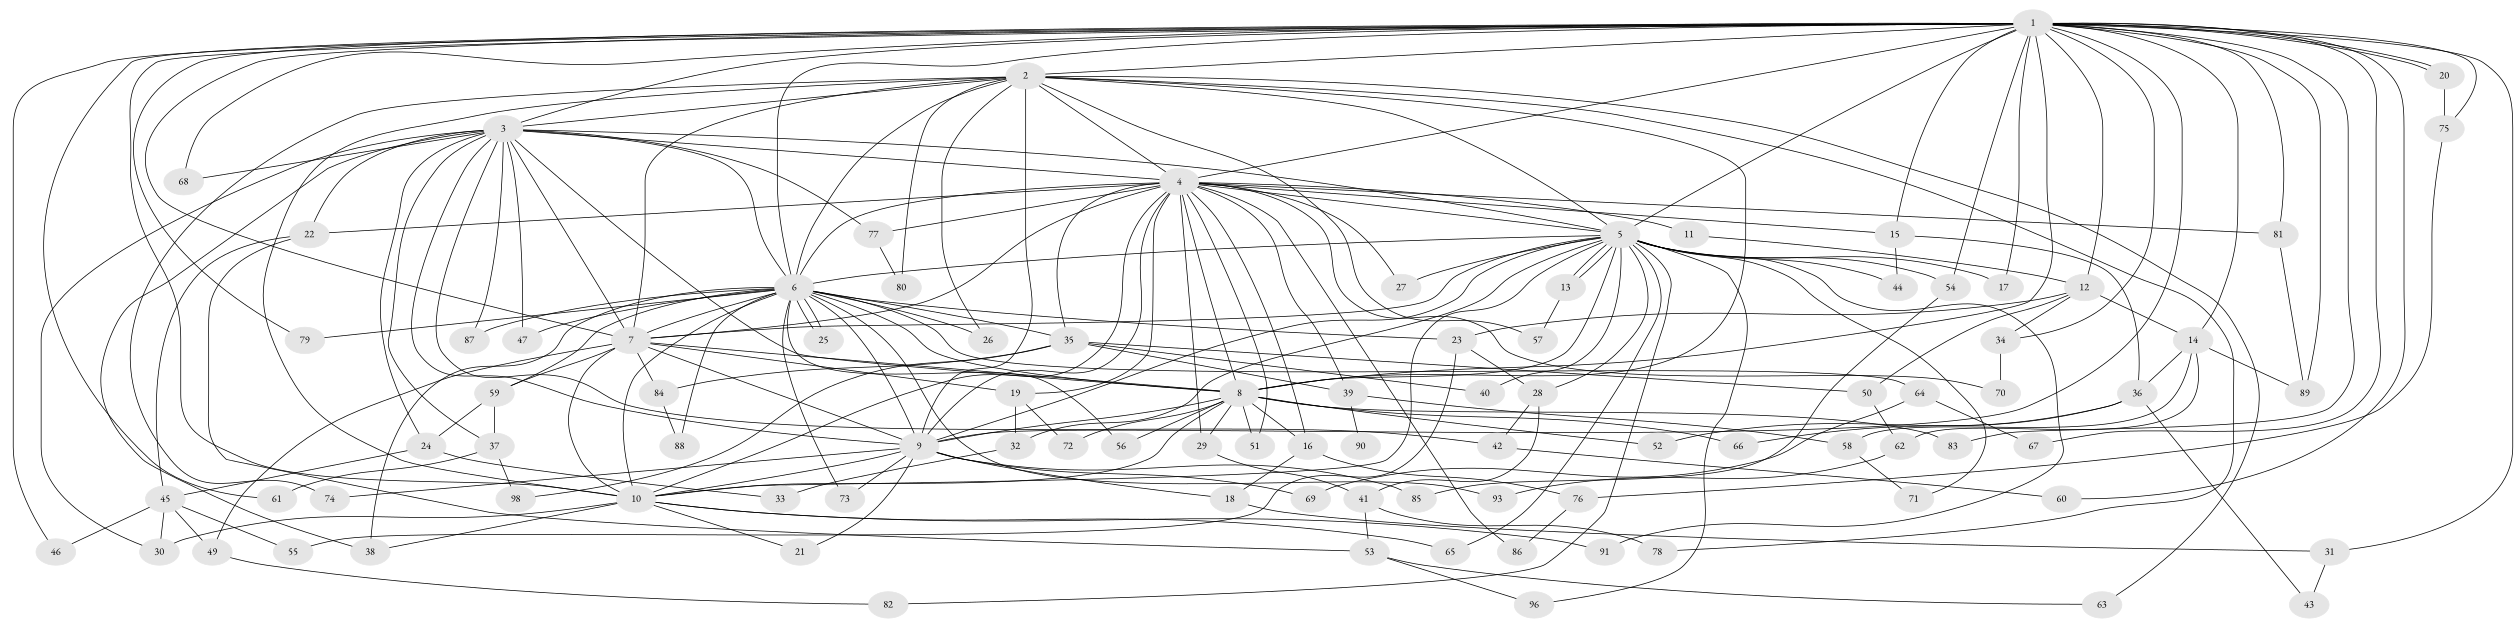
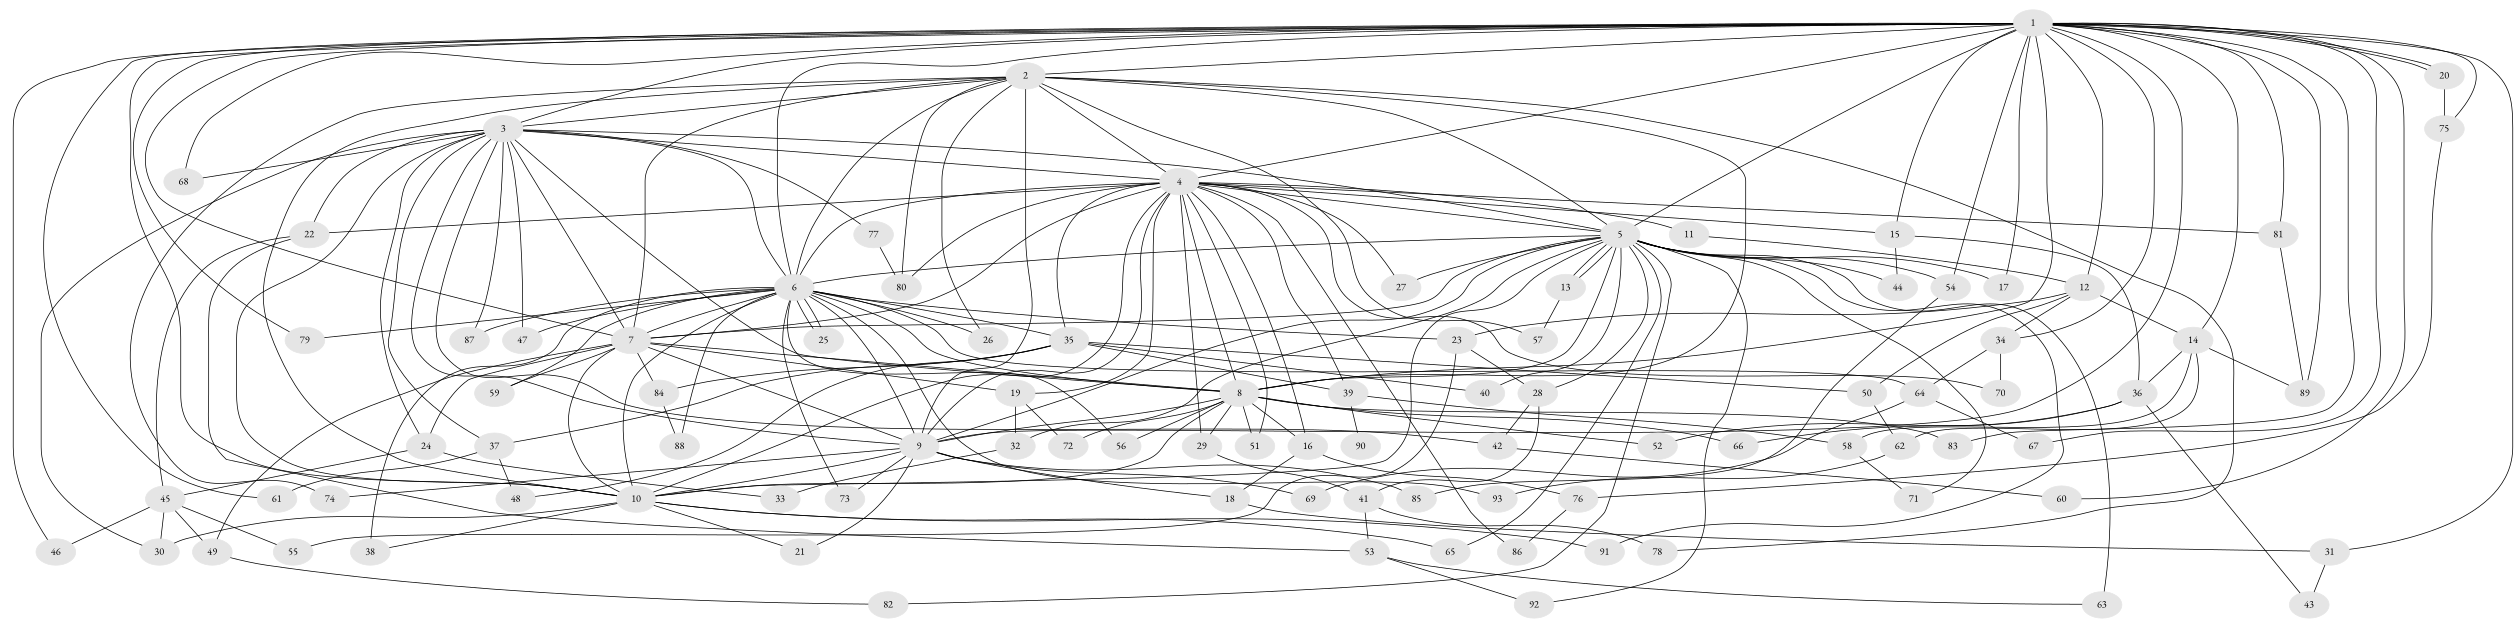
(1826, 142) -> (2029, 314)
(1033, 207) -> (1033, 205)
(130, 305) -> (238, 409)
none -> (1960, 367)
(460, 420) -> (498, 372)
(494, 420) -> (779, 379)
(516, 499) -> (516, 499)
(1534, 605) -> (1534, 605)
